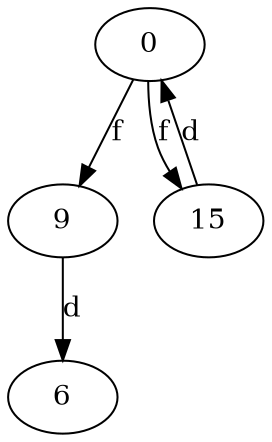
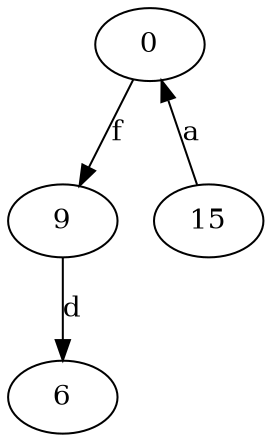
(153, 128) -> none
(191, 133) -> (191, 133)
